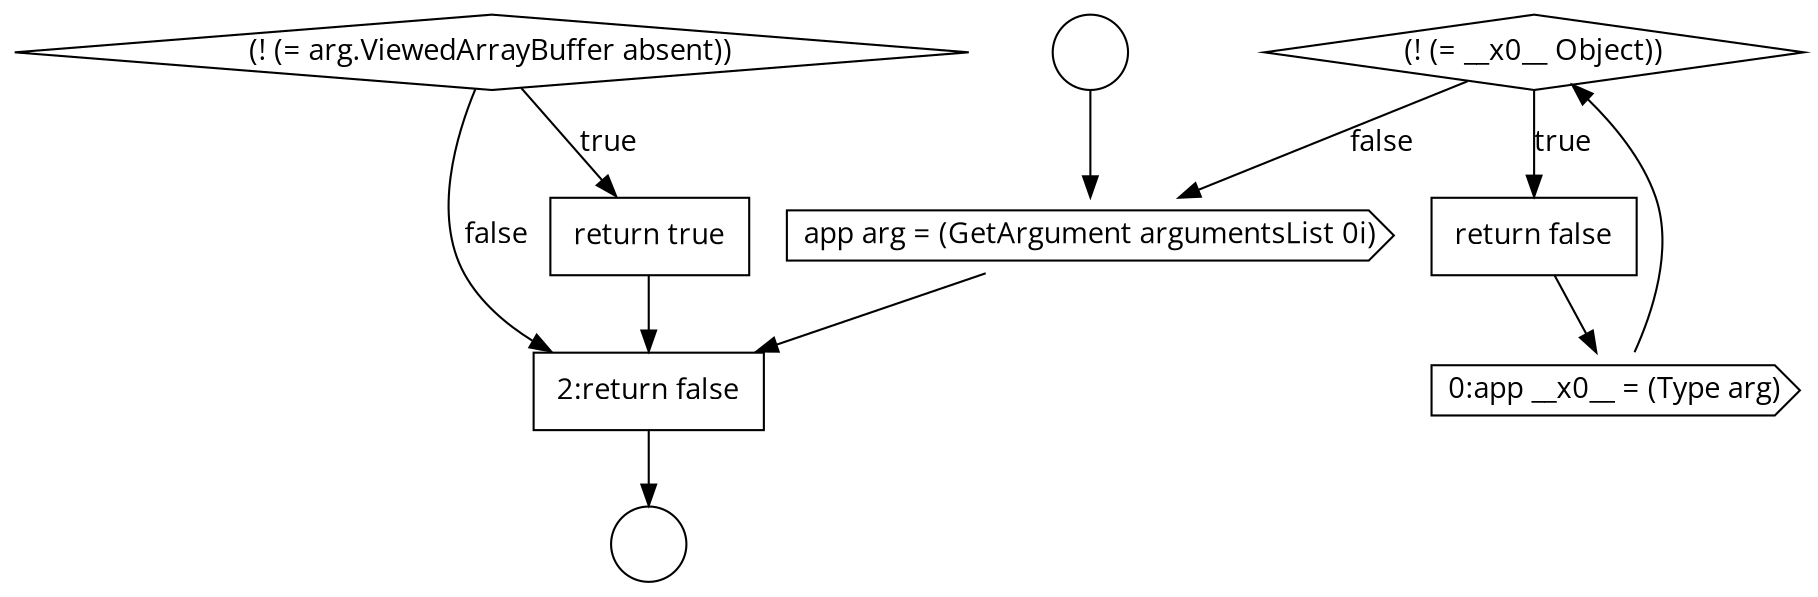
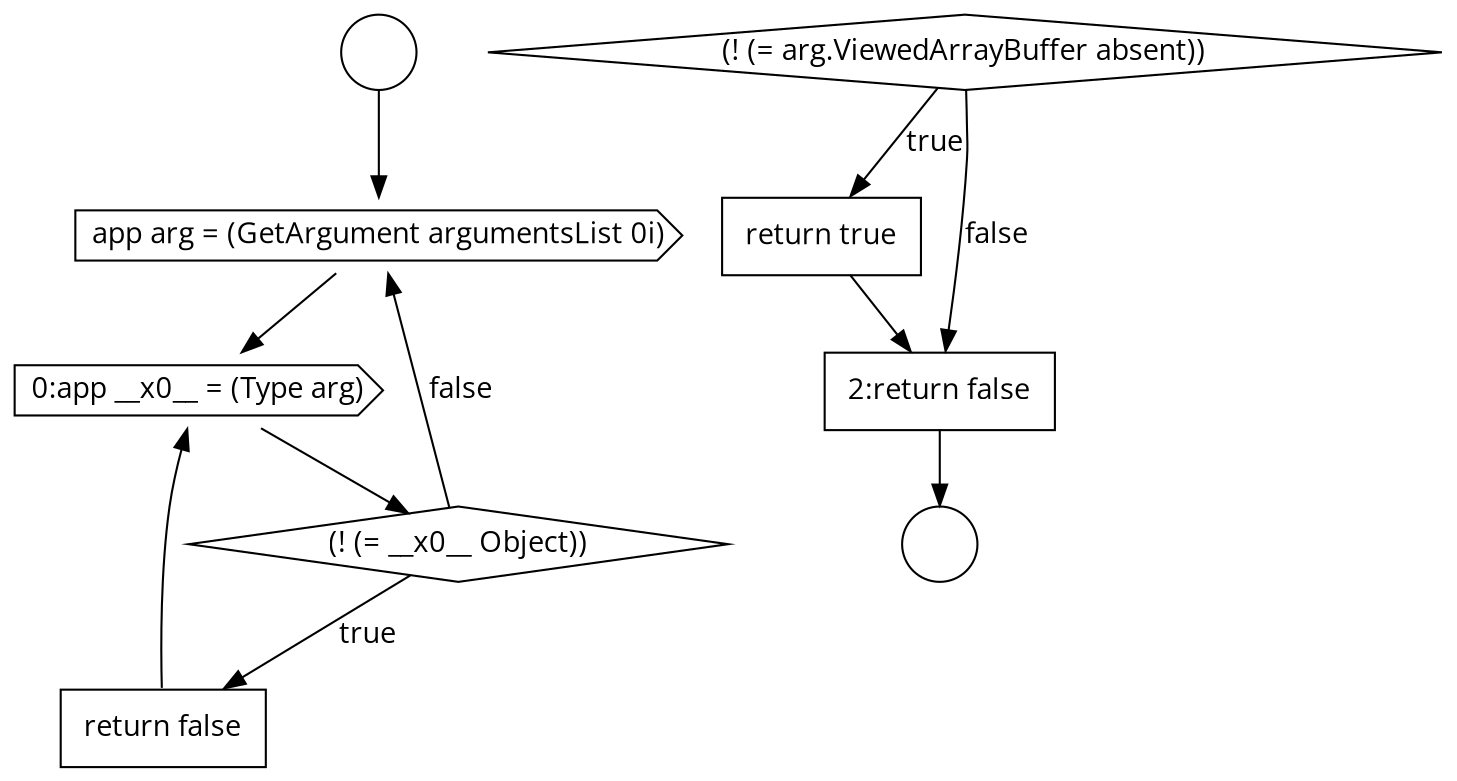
(881, 309) -> (297, 306)
